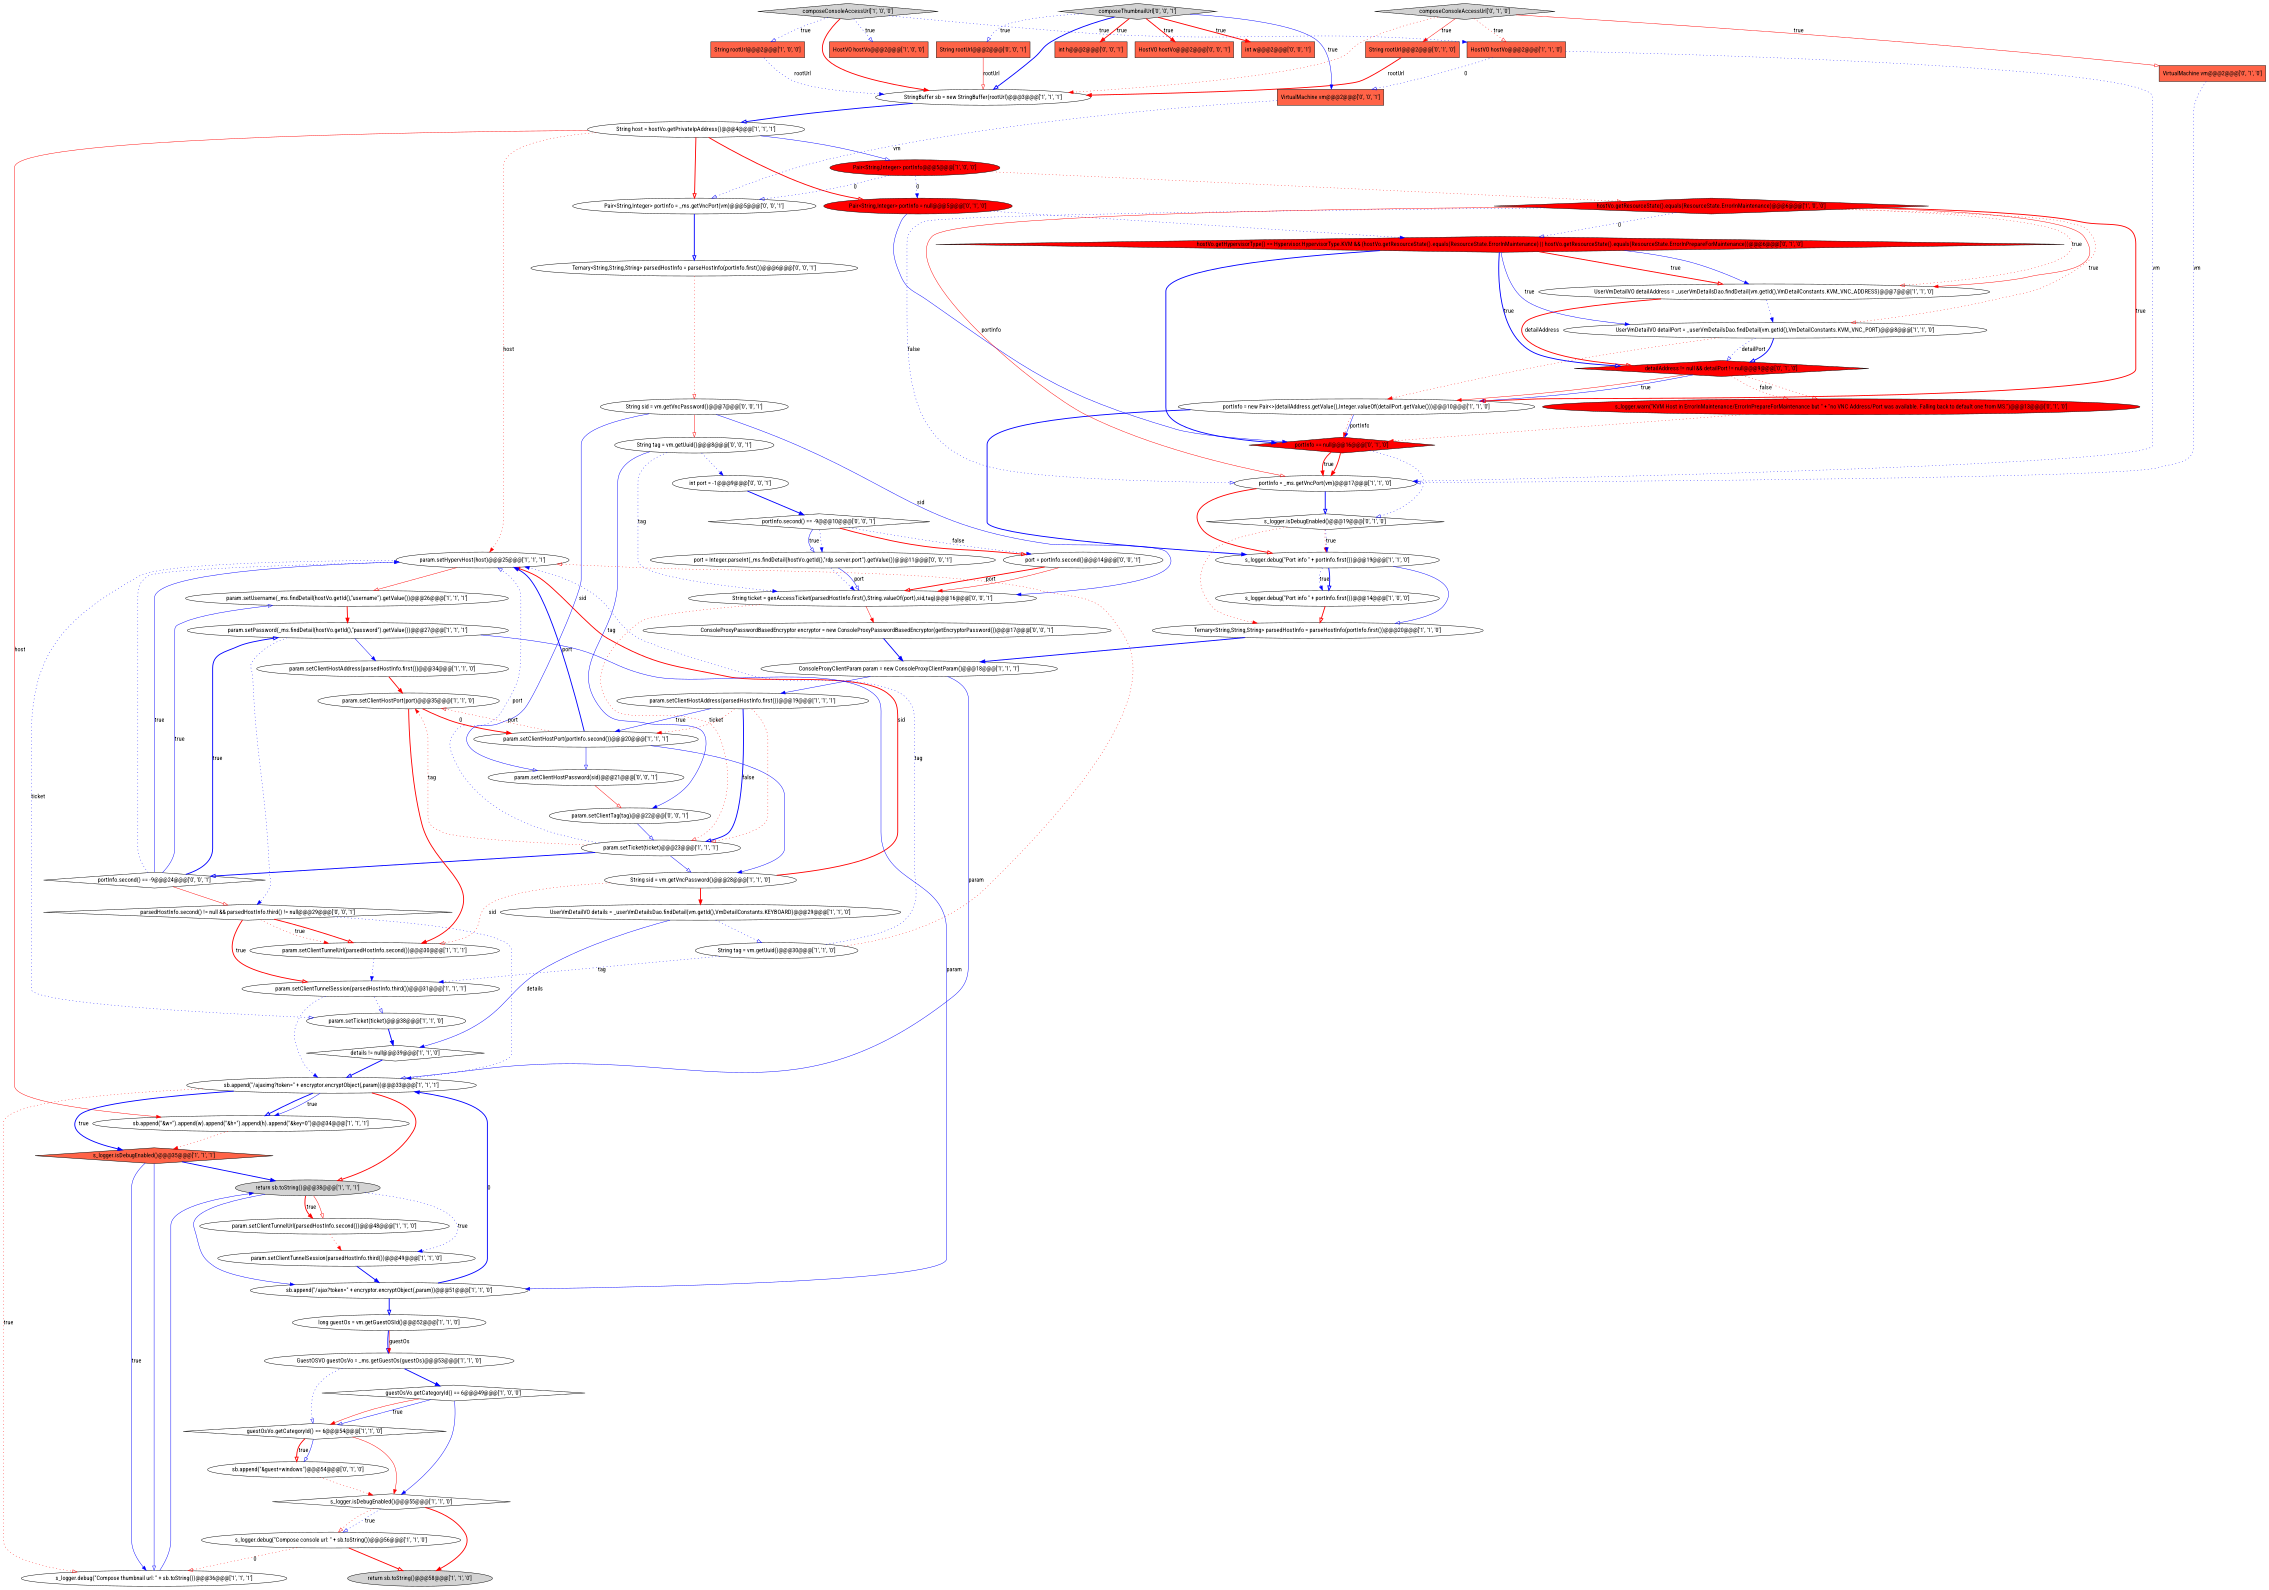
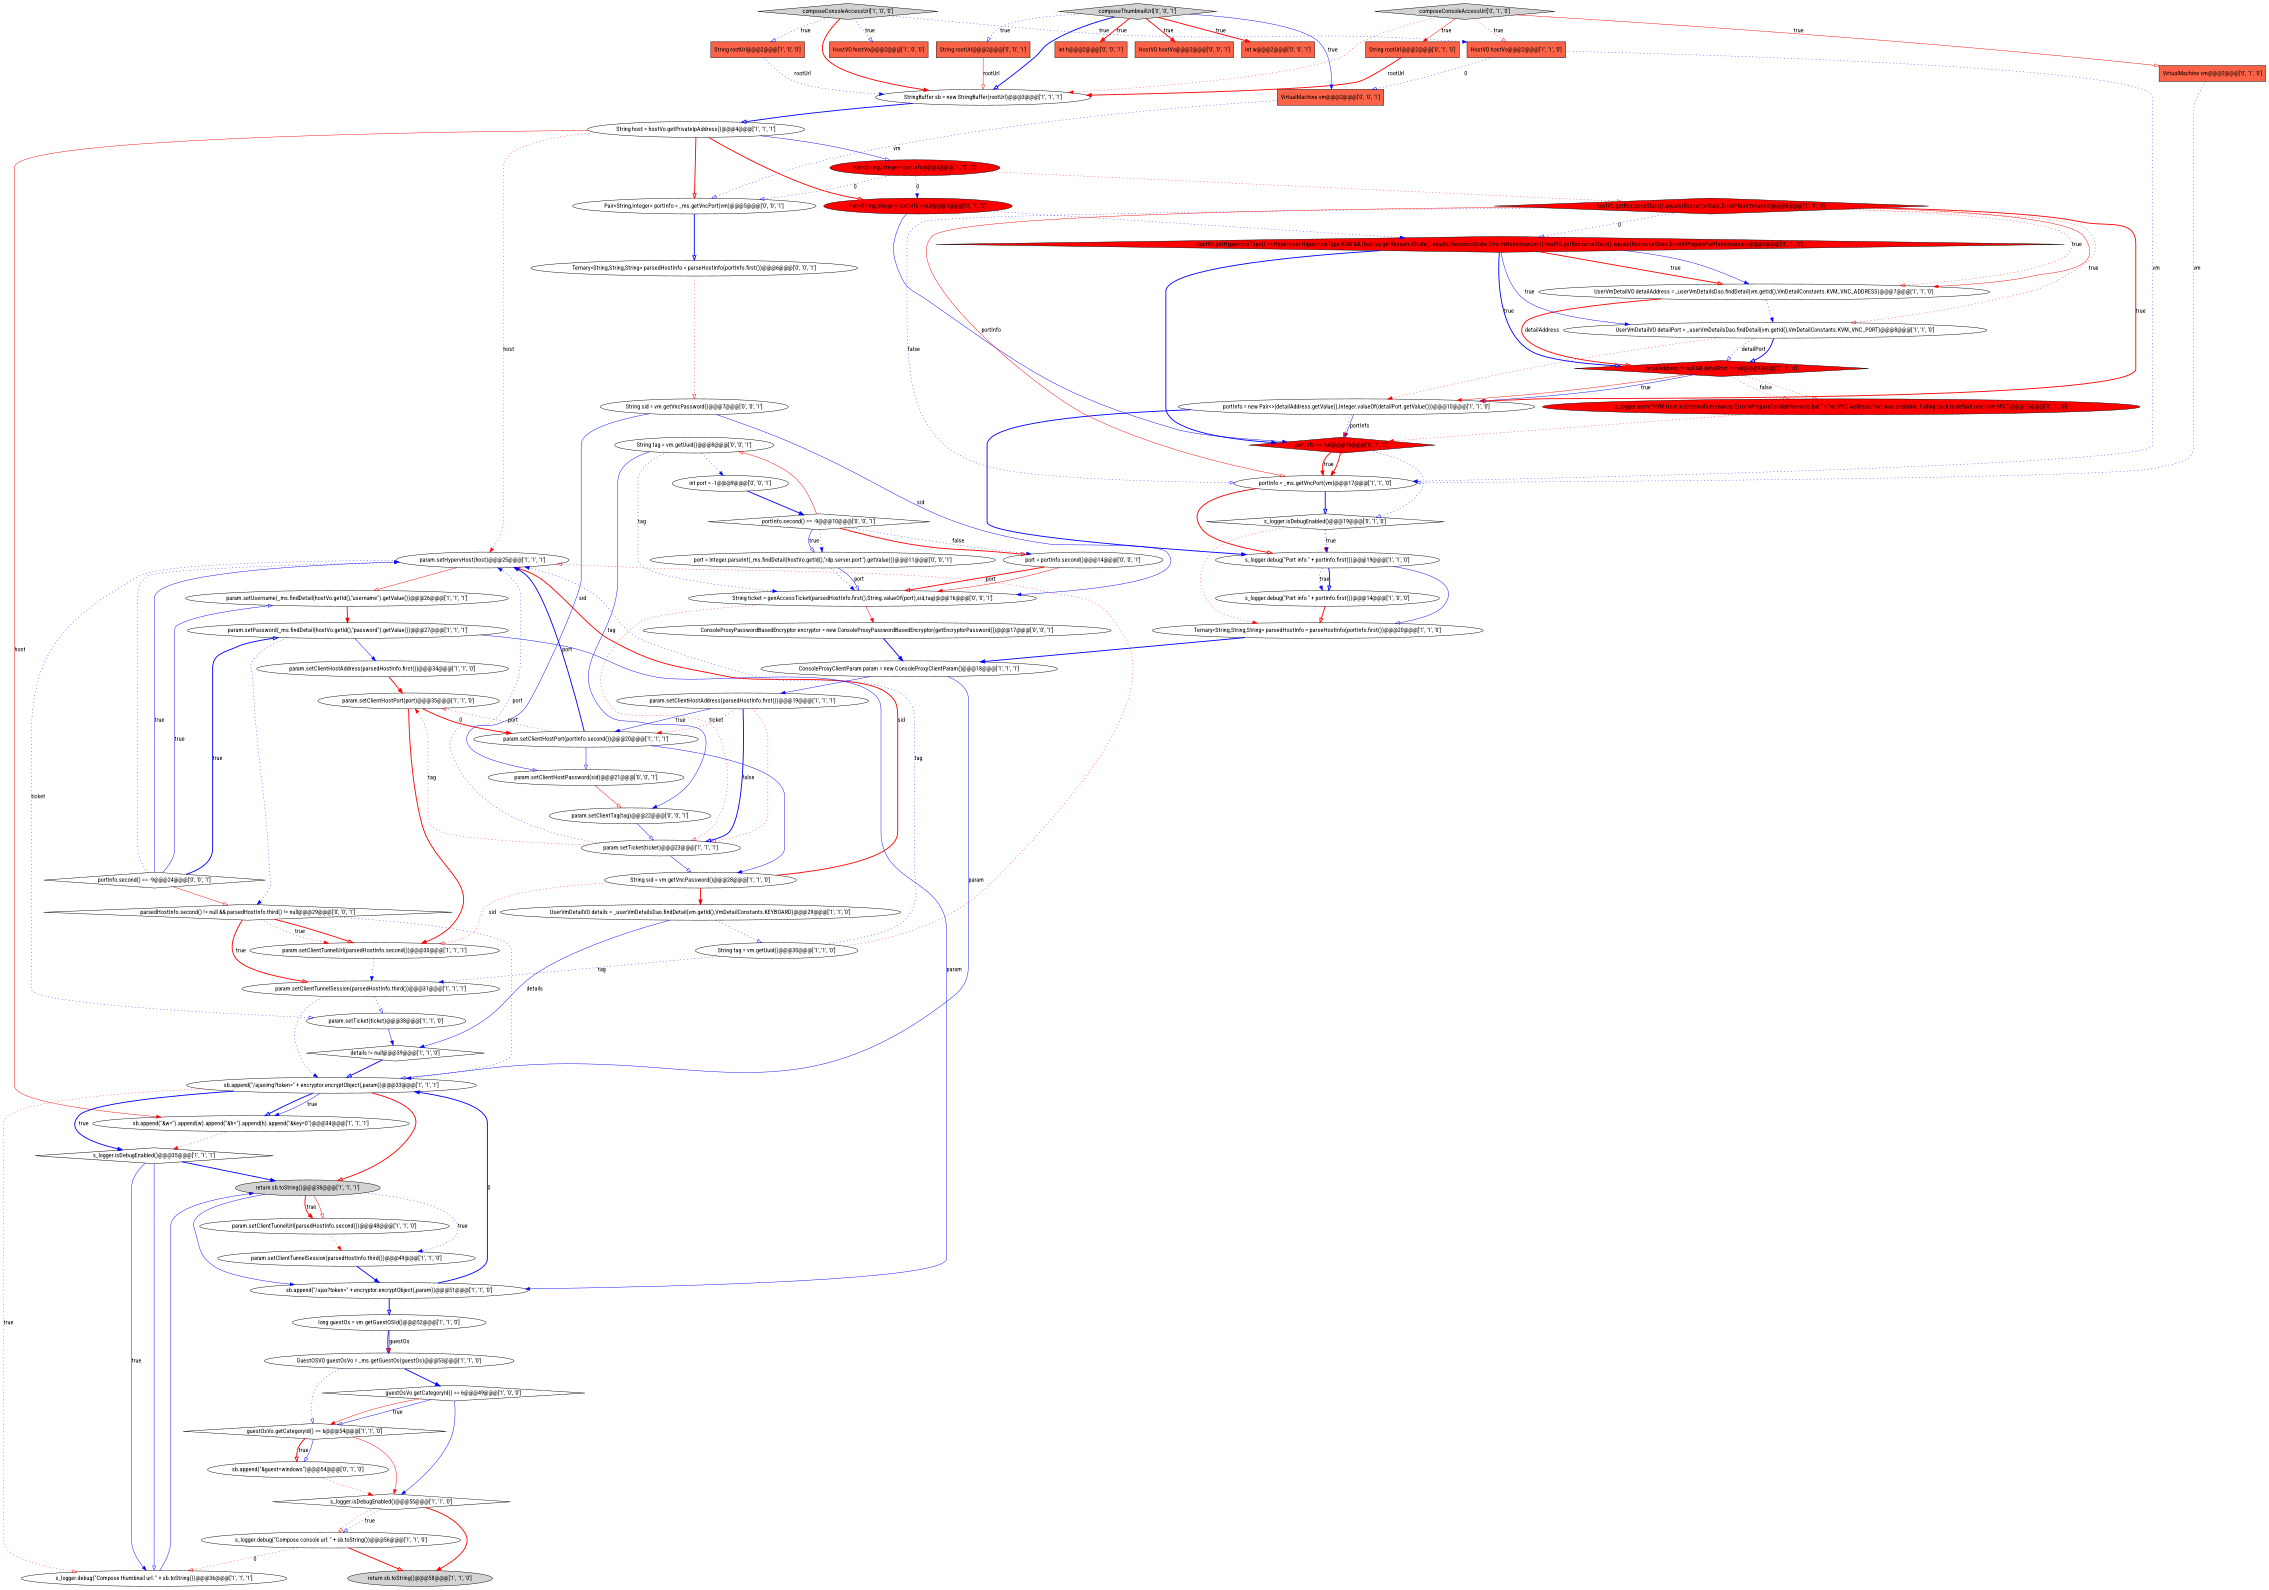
(694, 424) -> (789, 473)
(456, 731) -> (456, 731)
(405, 864) -> none
(390, 1035) -> (390, 1035)
(154, 1156) -> (154, 1156)
